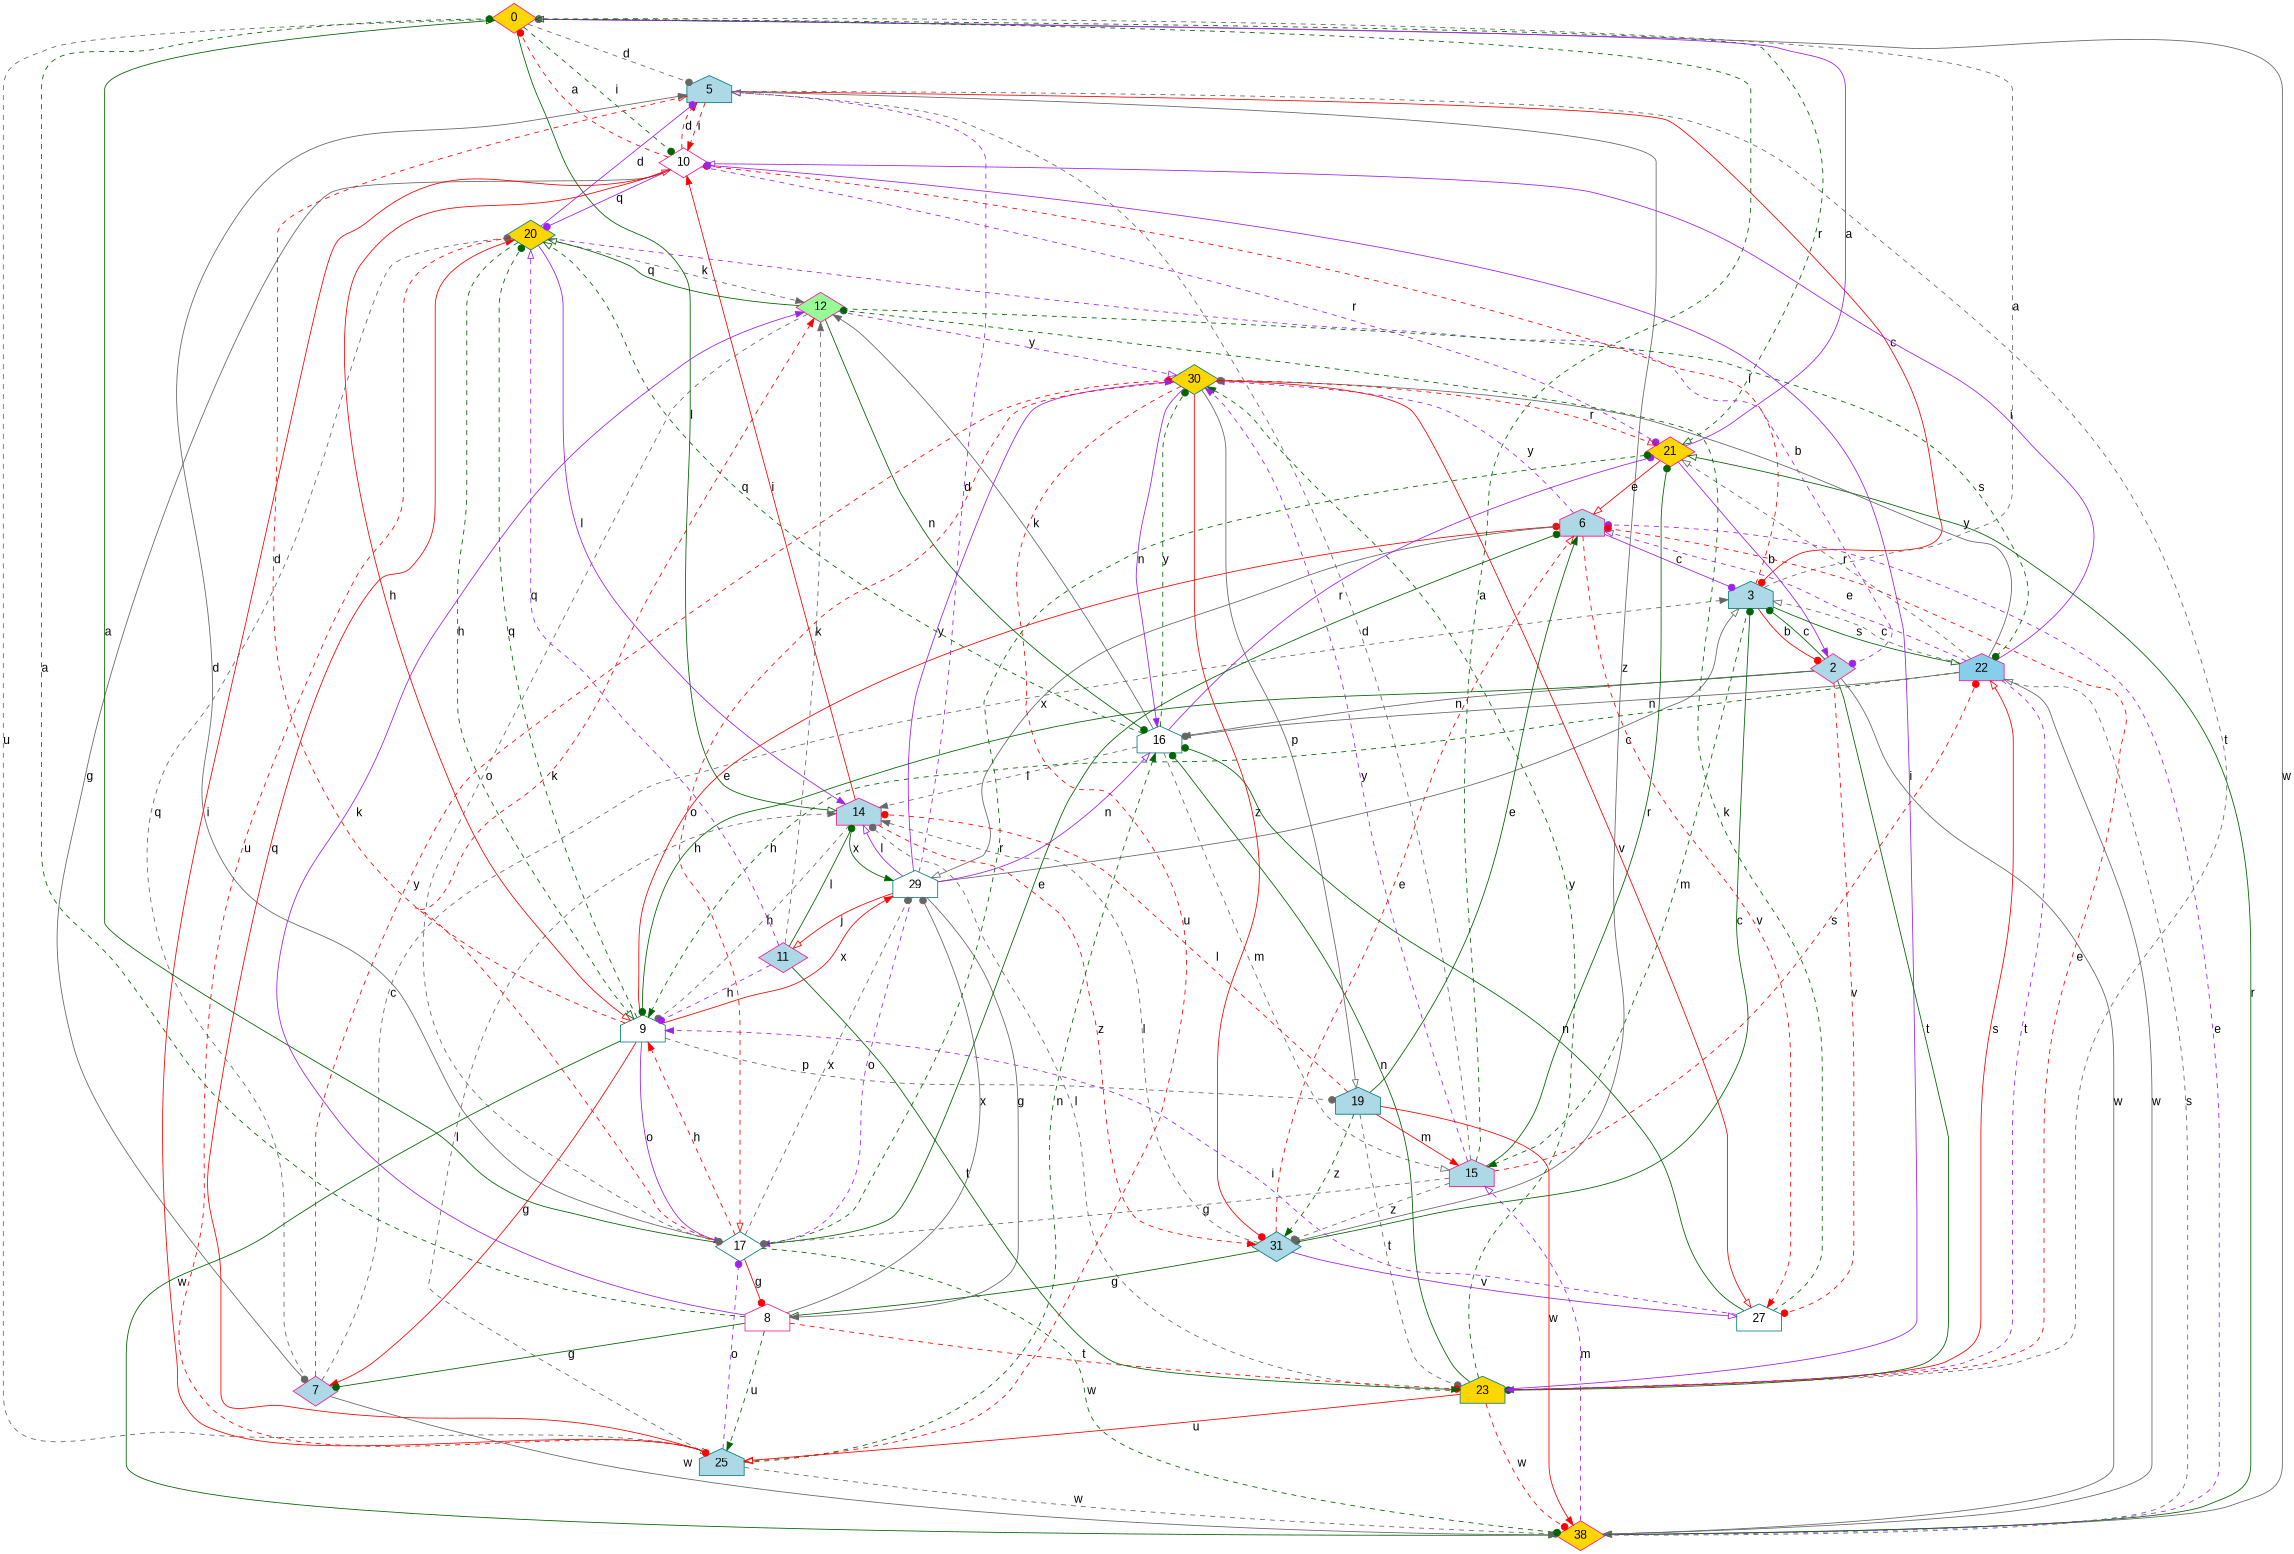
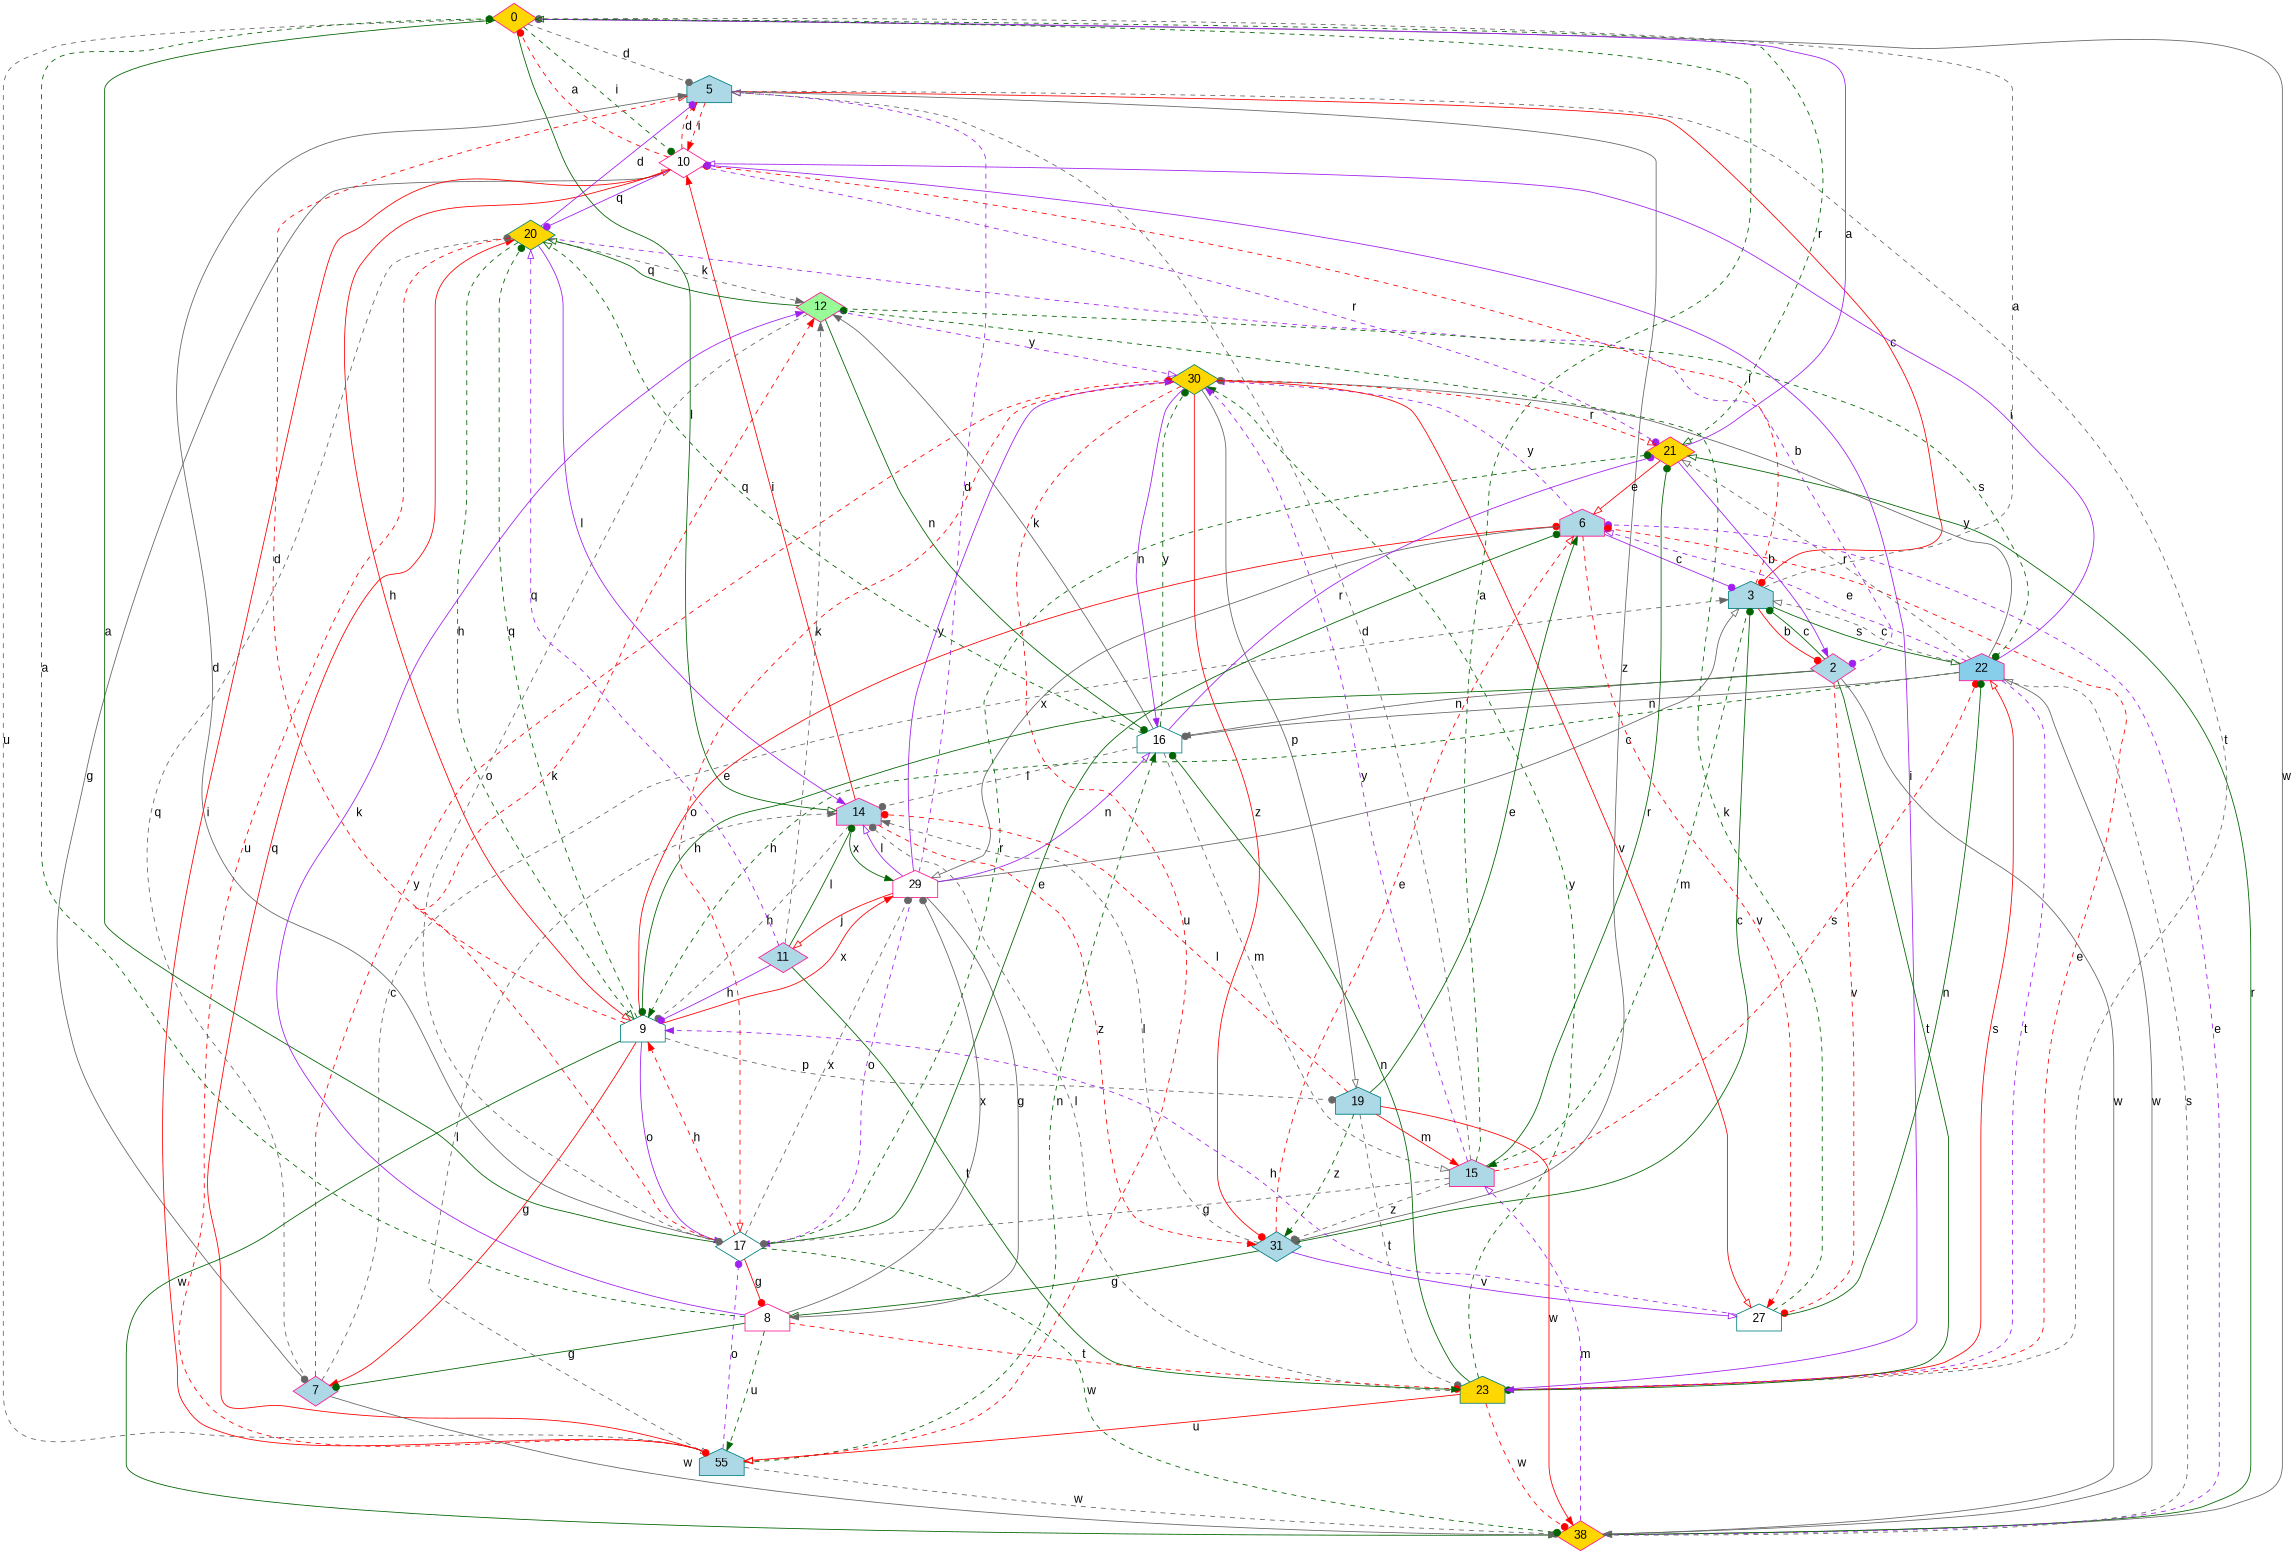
(1012, 776) -> (1012, 776)
(915, 885) -> (915, 885)
(718, 992) -> (718, 992)
(1502, 998) -> (1934, 1031)
(1273, 1174) -> (1273, 1174)
(722, 1463) -> (722, 1463)
